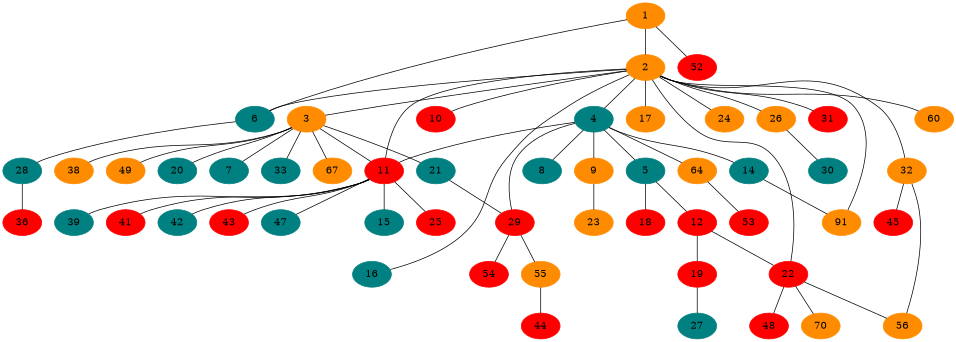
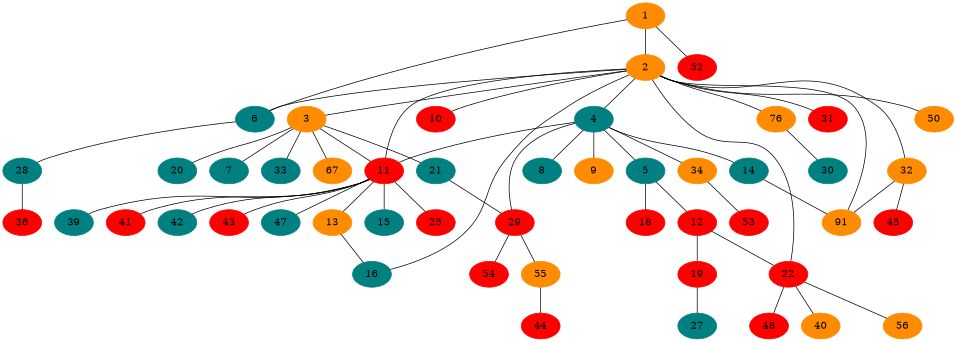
(646, 119) -> none
(725, 119) -> none
(776, 119) -> (776, 119)
(934, 119) -> (934, 119)
(74, 171) -> none
(126, 171) -> none
(697, 171) -> (697, 171)
none -> (332, 223)
(594, 223) -> none
(920, 249) -> (874, 197)
(821, 326) -> (821, 326)
